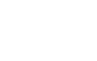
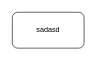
none -> (48, 30)
